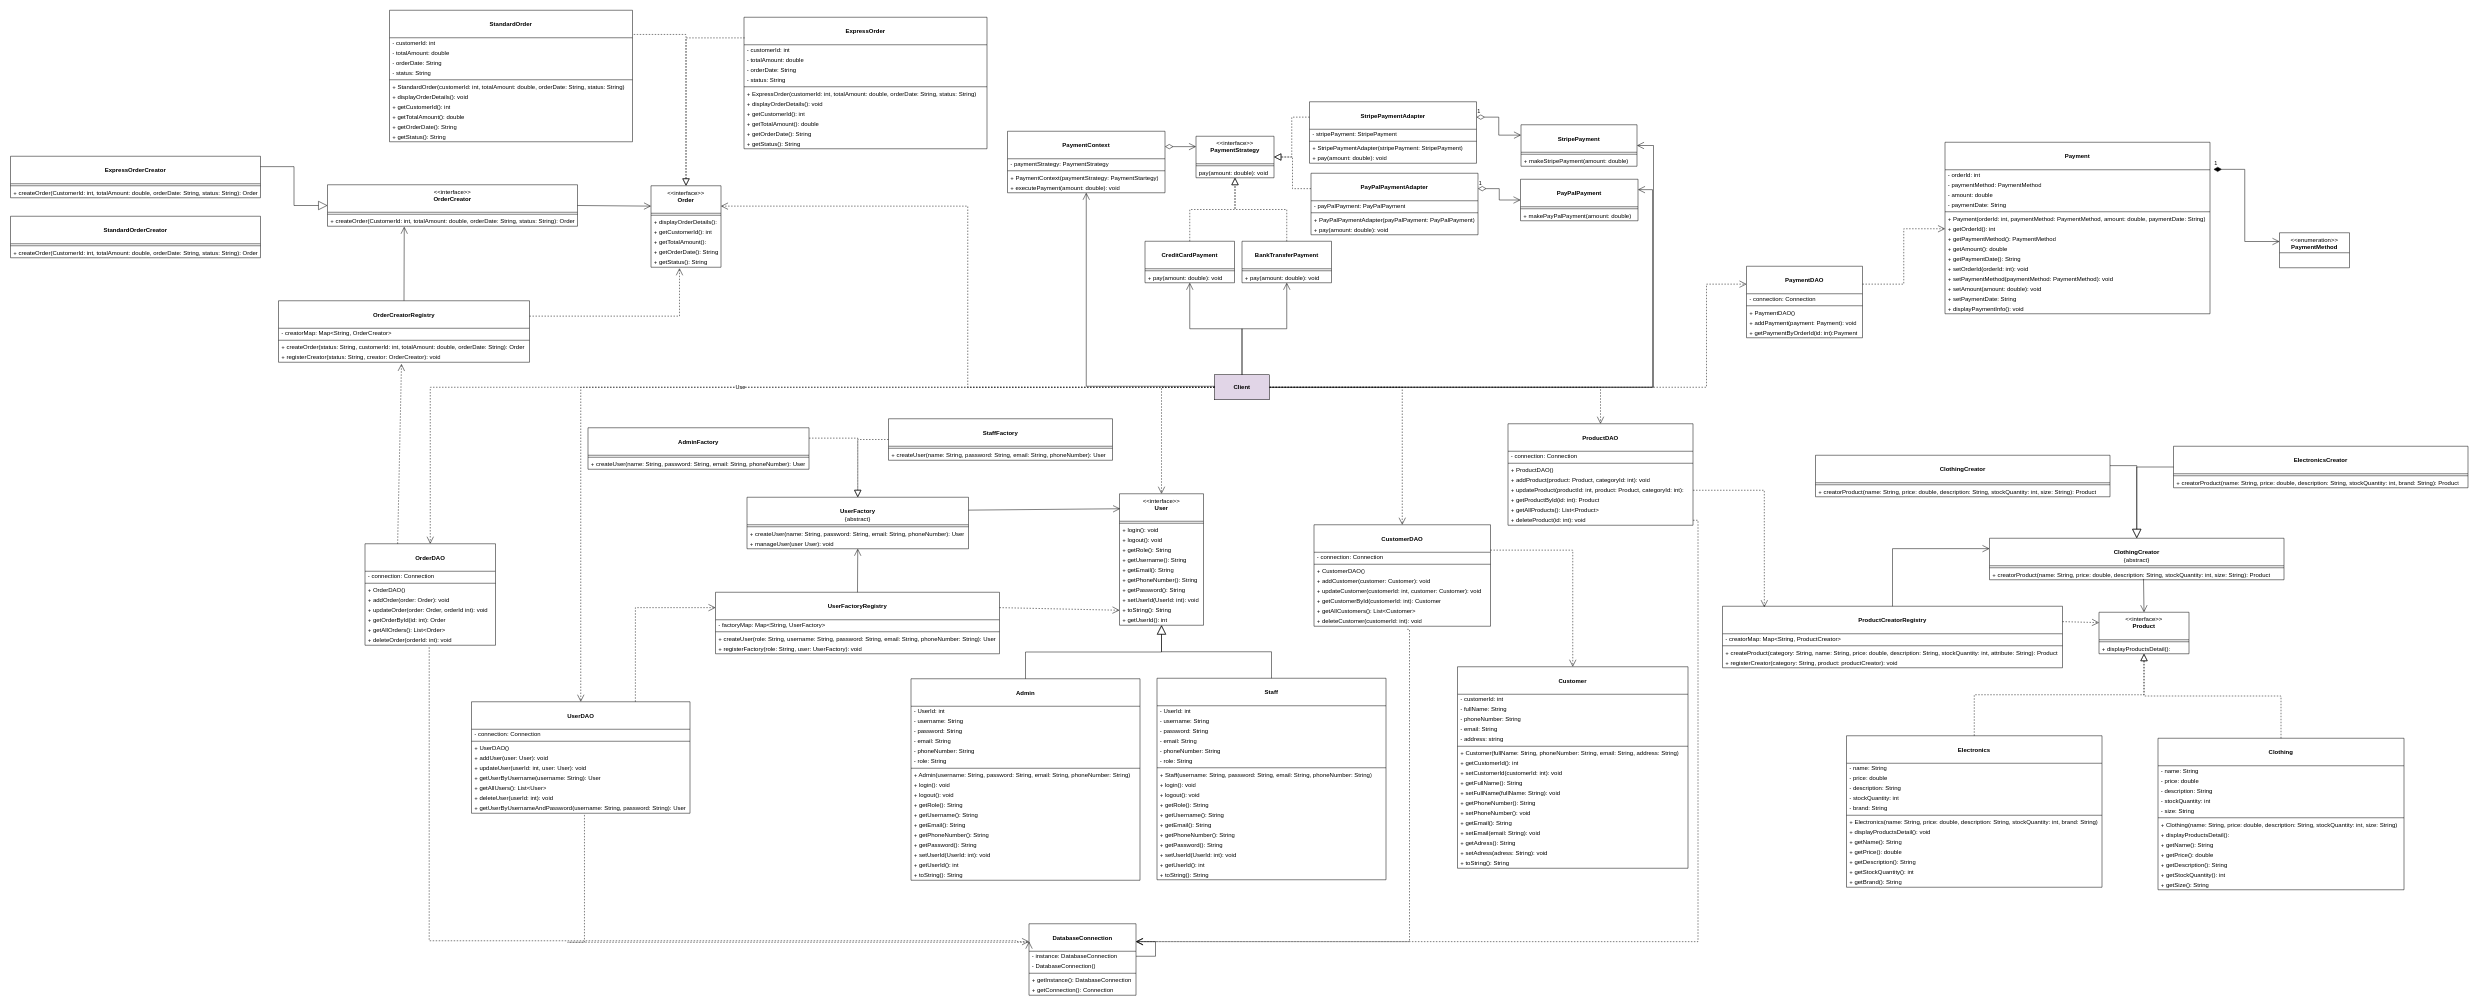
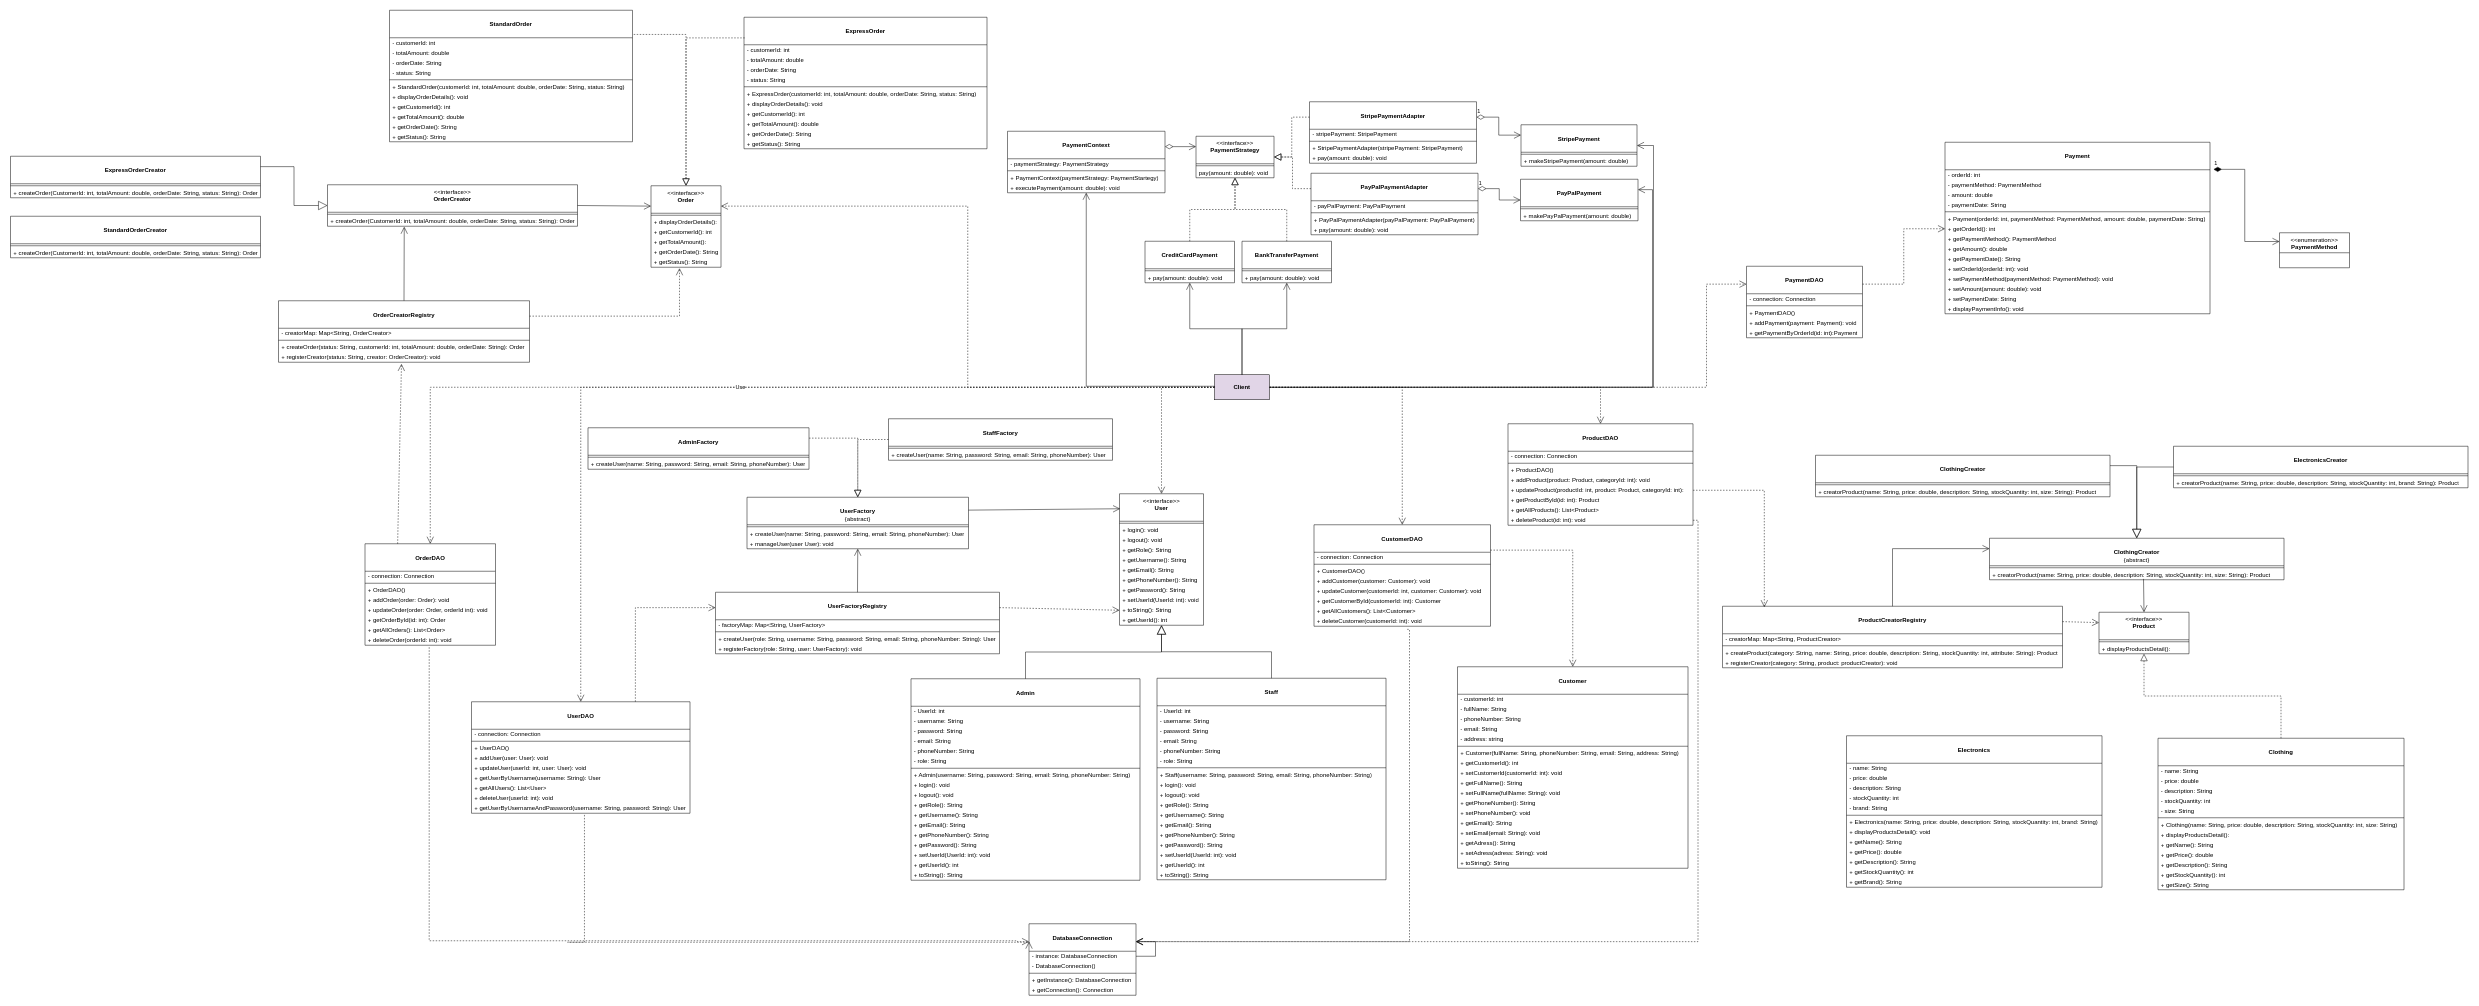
(2036, 695) -> none
